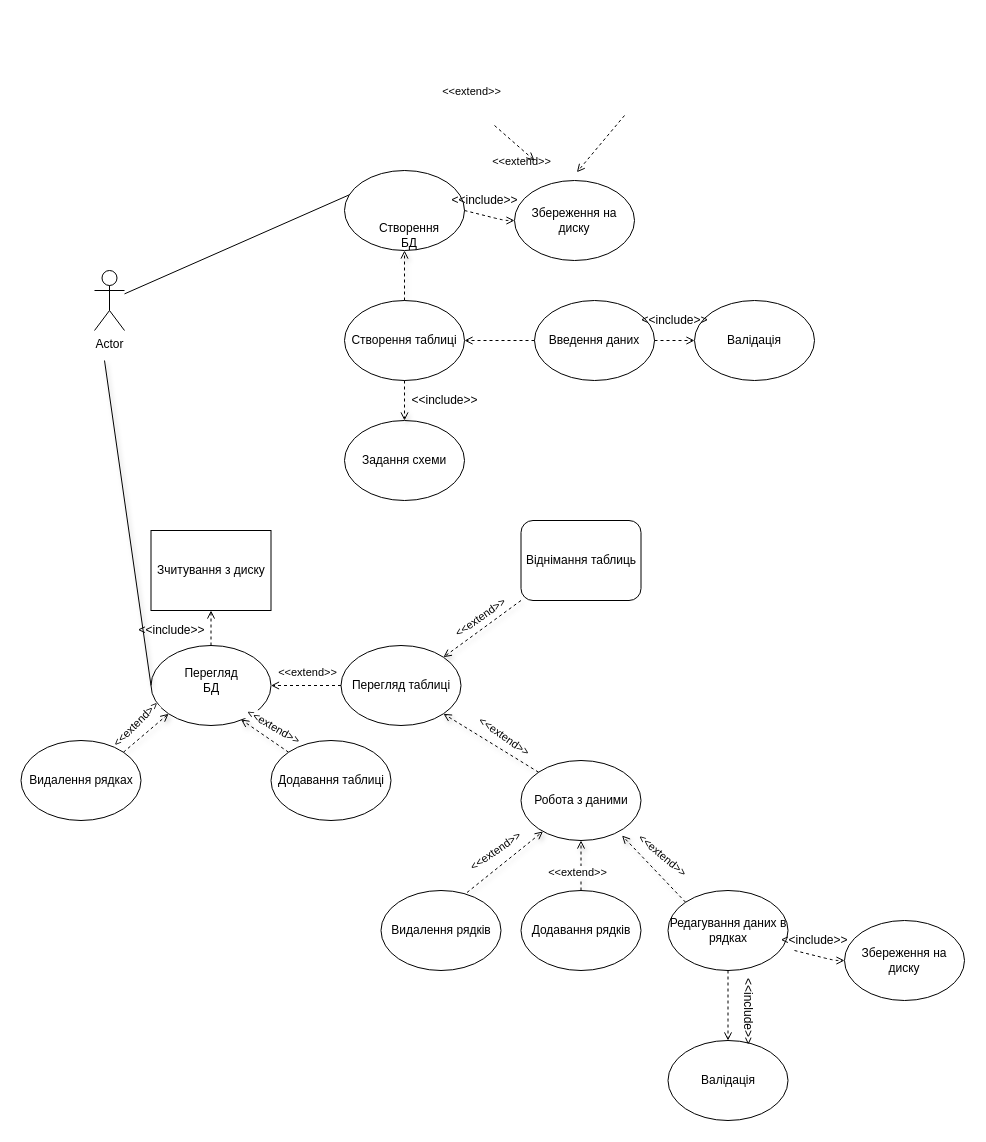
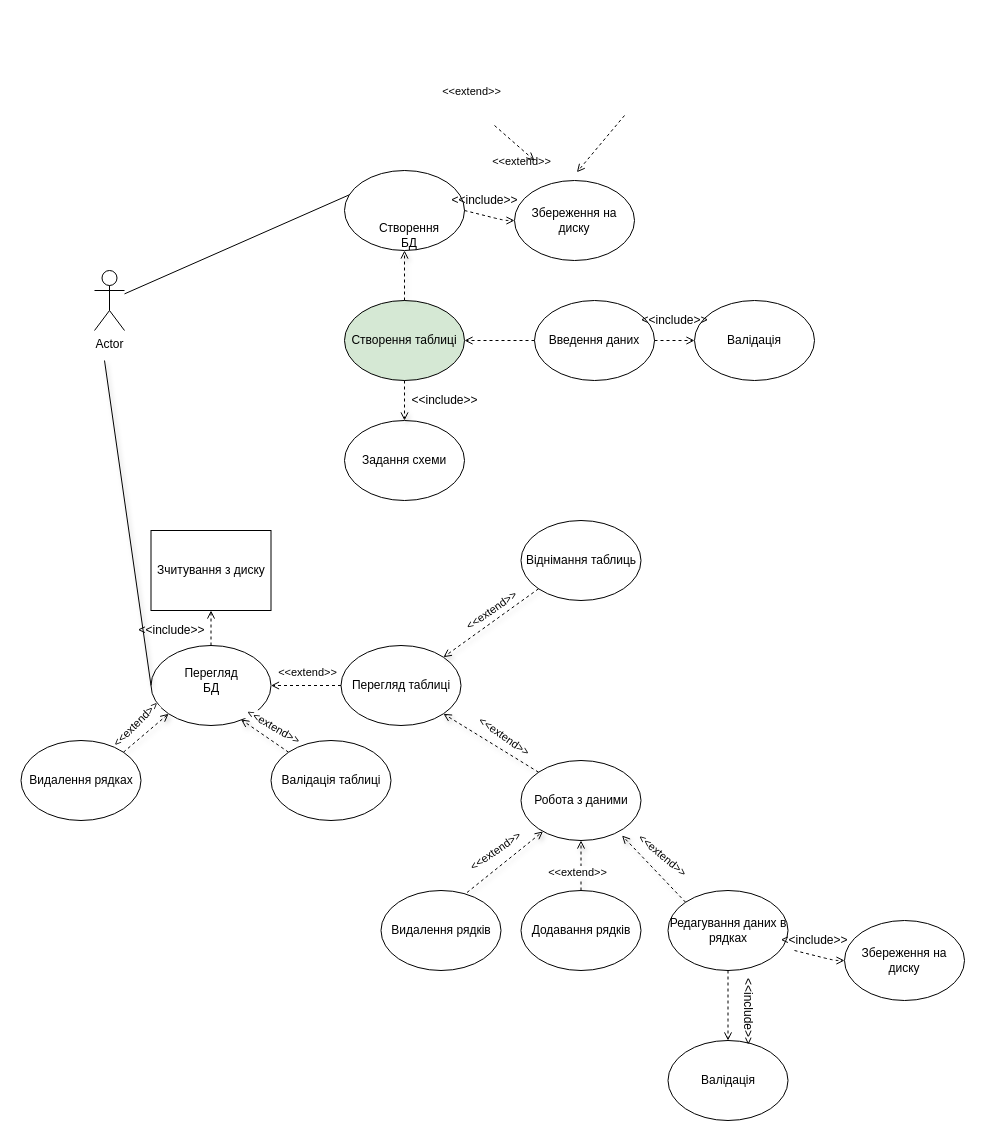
(405, 341) -> (405, 341)
(581, 561) -> (581, 561)
(332, 781) -> (332, 781)
